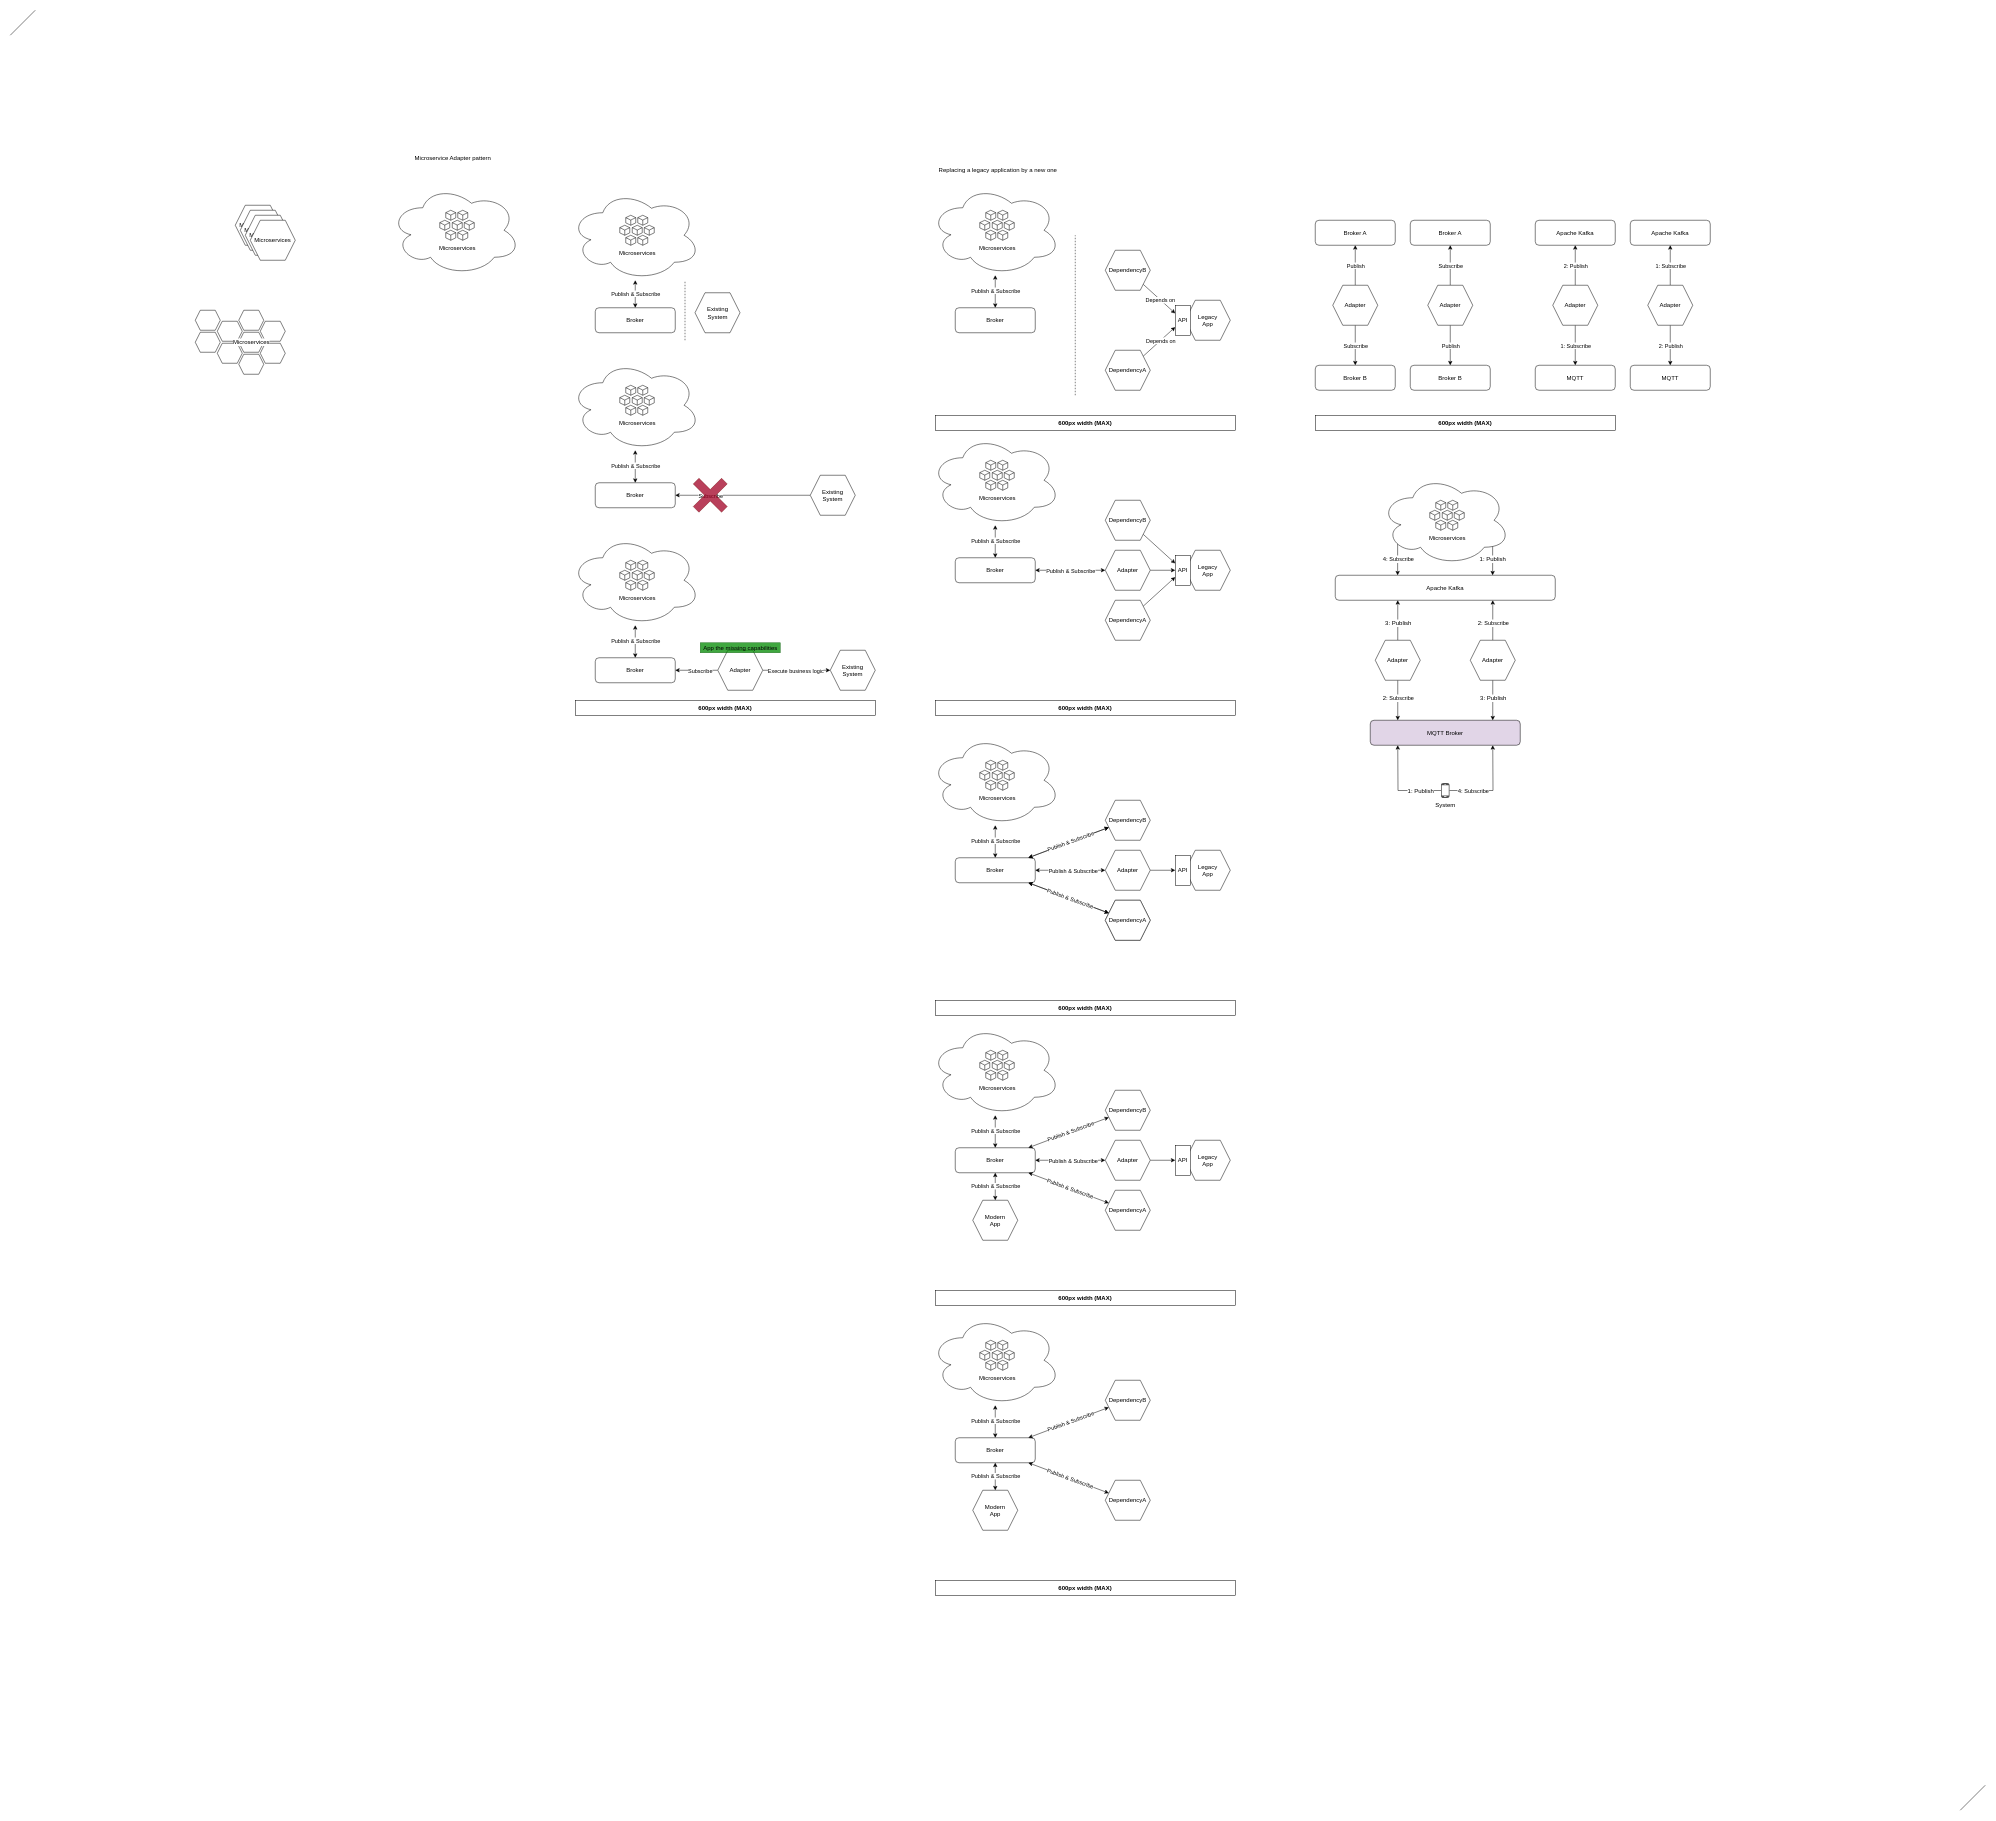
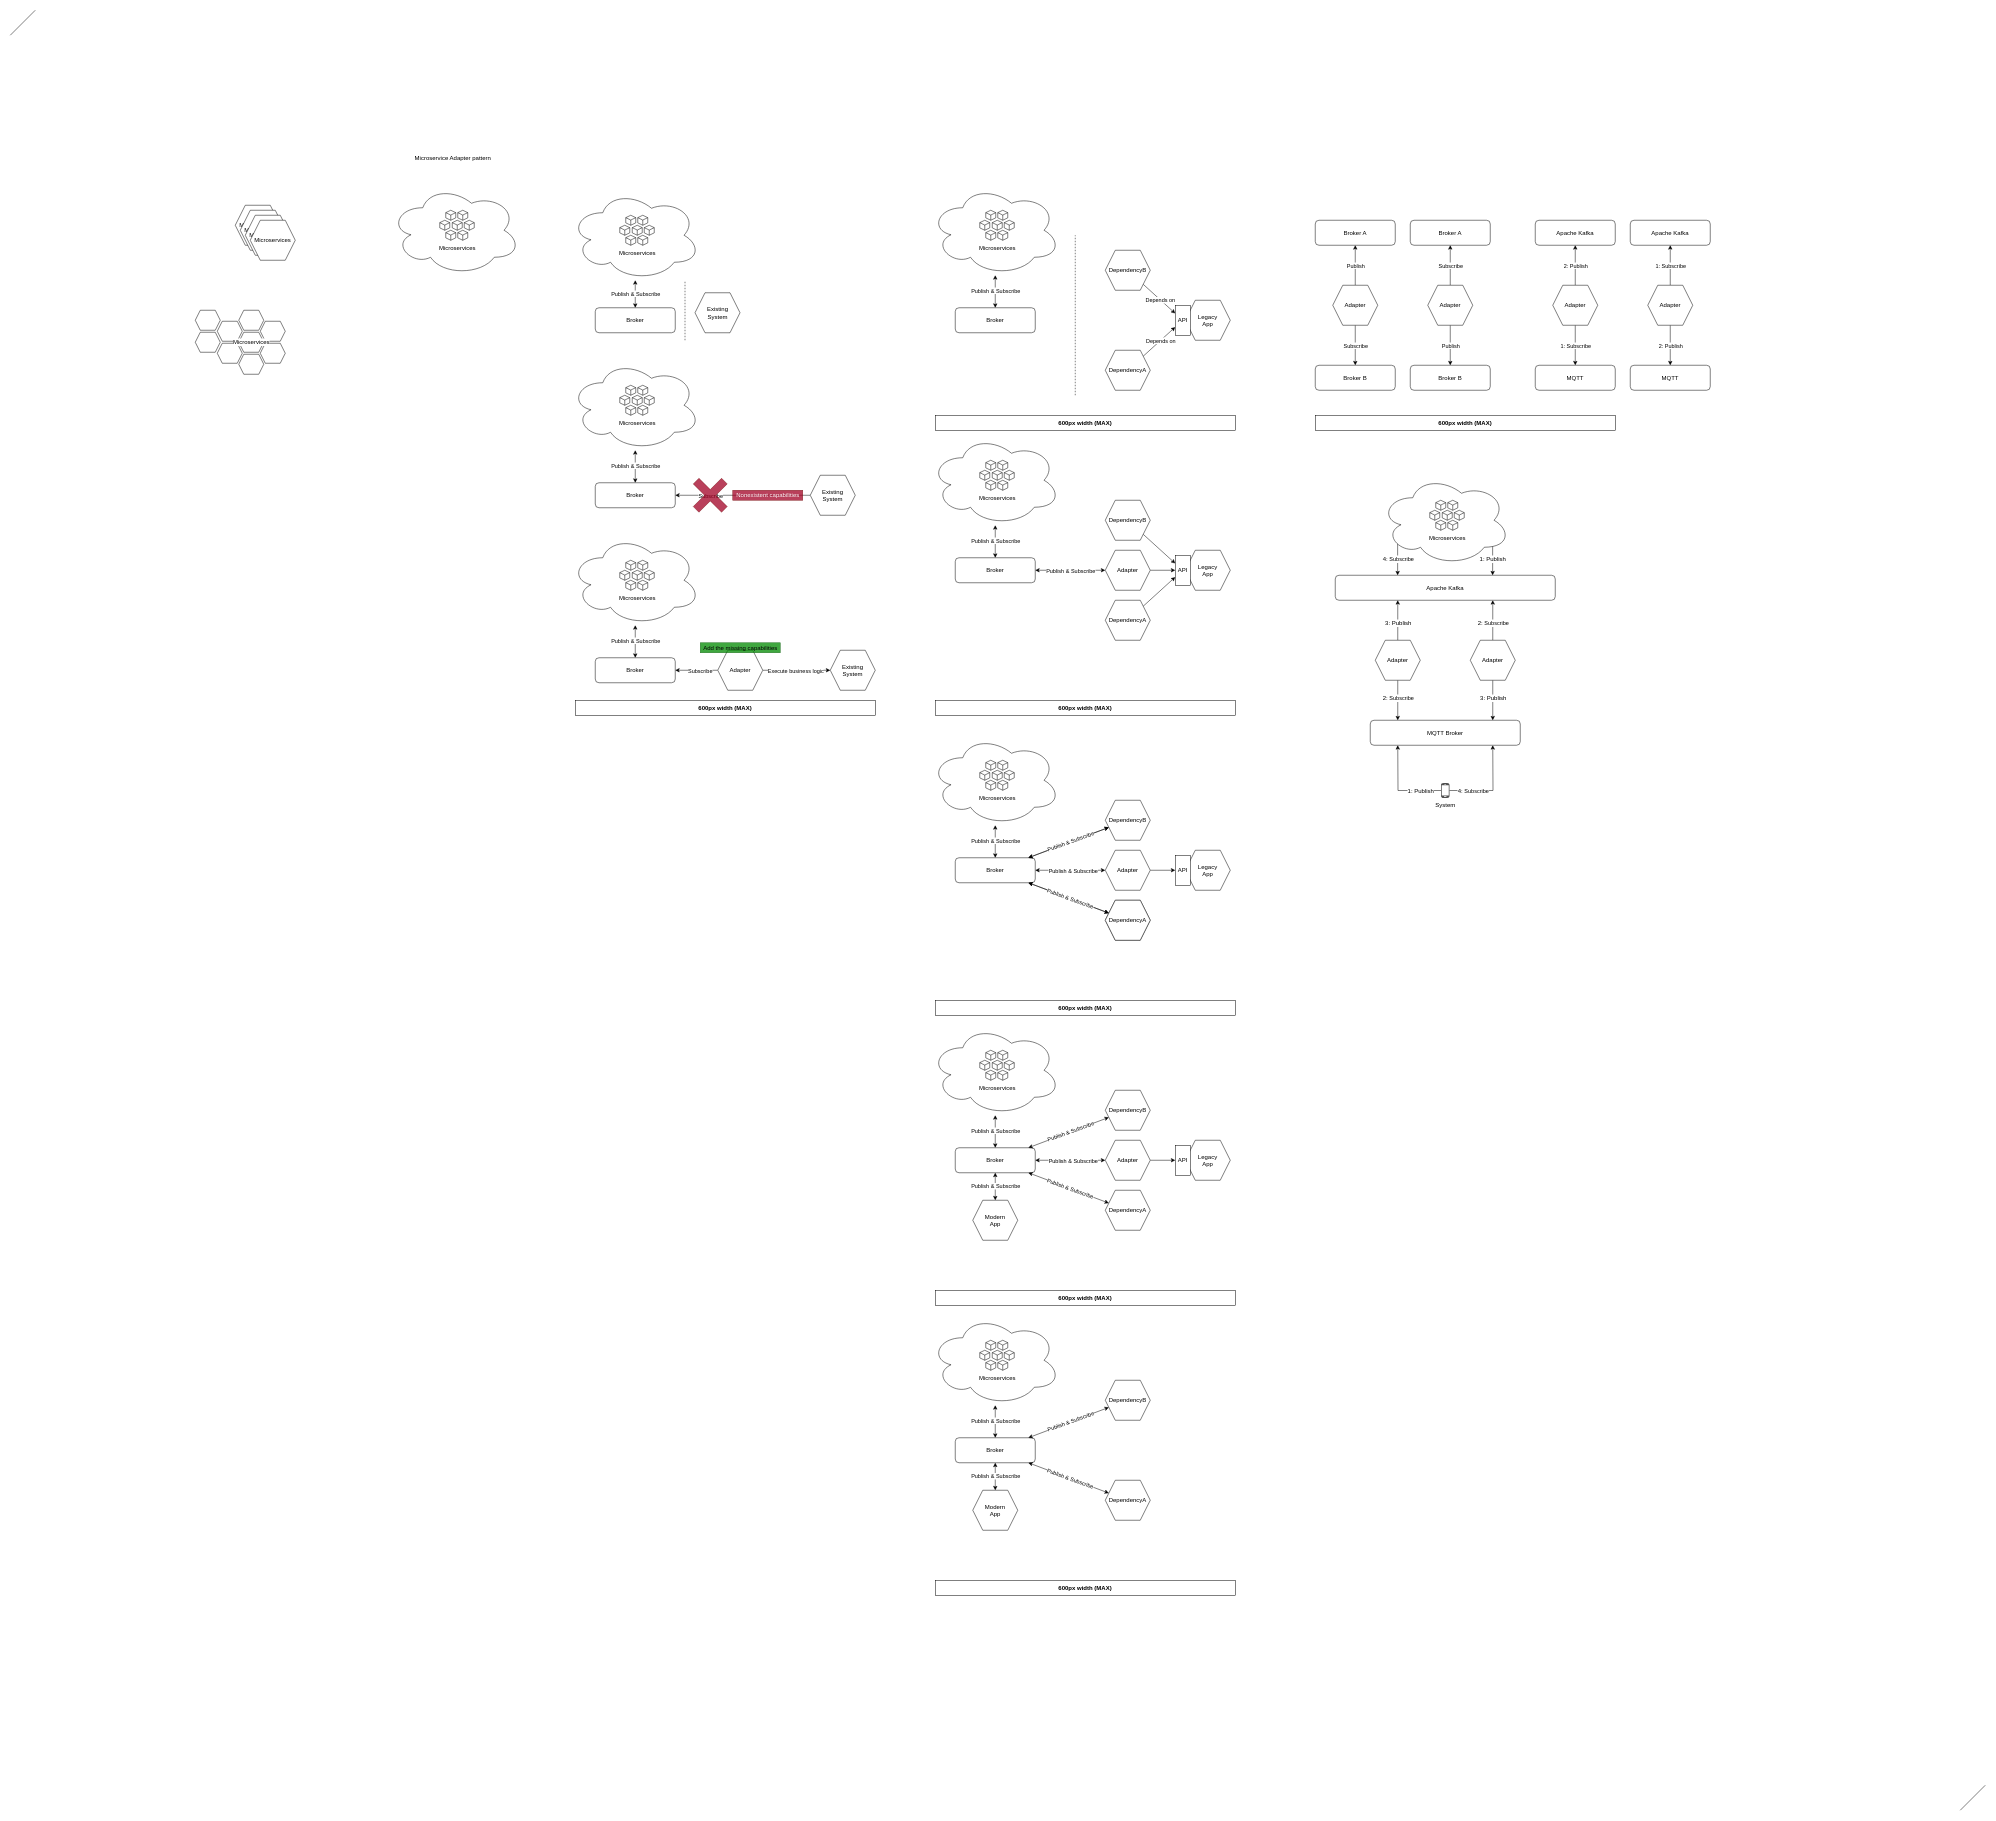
(998, 170) -> none
none -> (768, 495)
(741, 648) -> (741, 648)
(1445, 733) -> (1445, 733)
